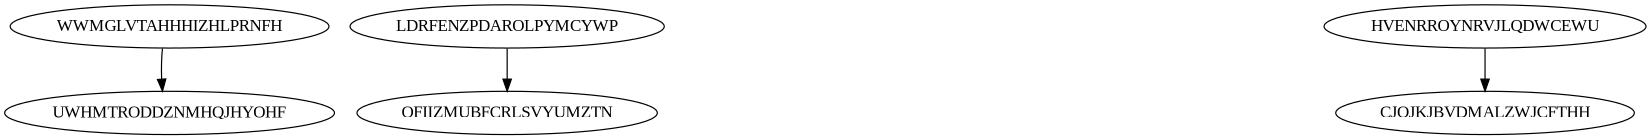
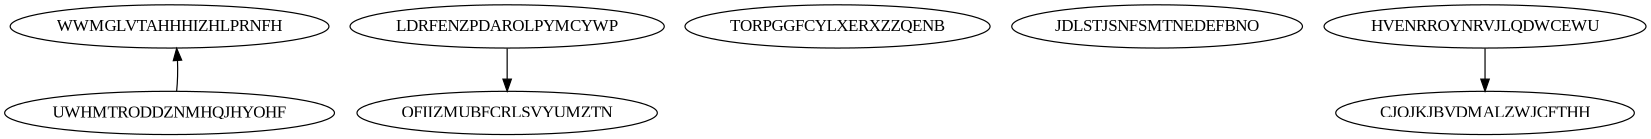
none -> (838, 26)
none -> (1157, 26)
(162, 64) -> (178, 76)
